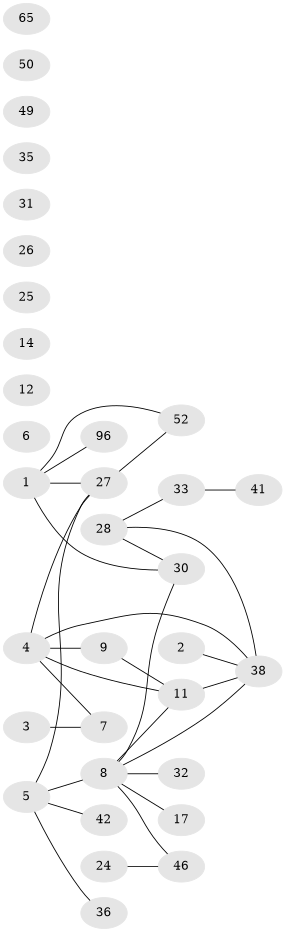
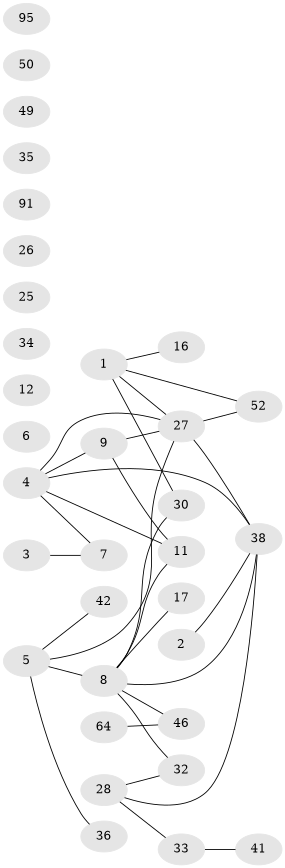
(27, 19) -> (27, 19)
(27, 205) -> (27, 205)
(27, 344) -> (27, 344)
none -> (137, 436)
(104, 437) -> (181, 347)
(143, 549) -> (143, 780)
(220, 683) -> (223, 481)
(104, 867) -> (104, 727)
